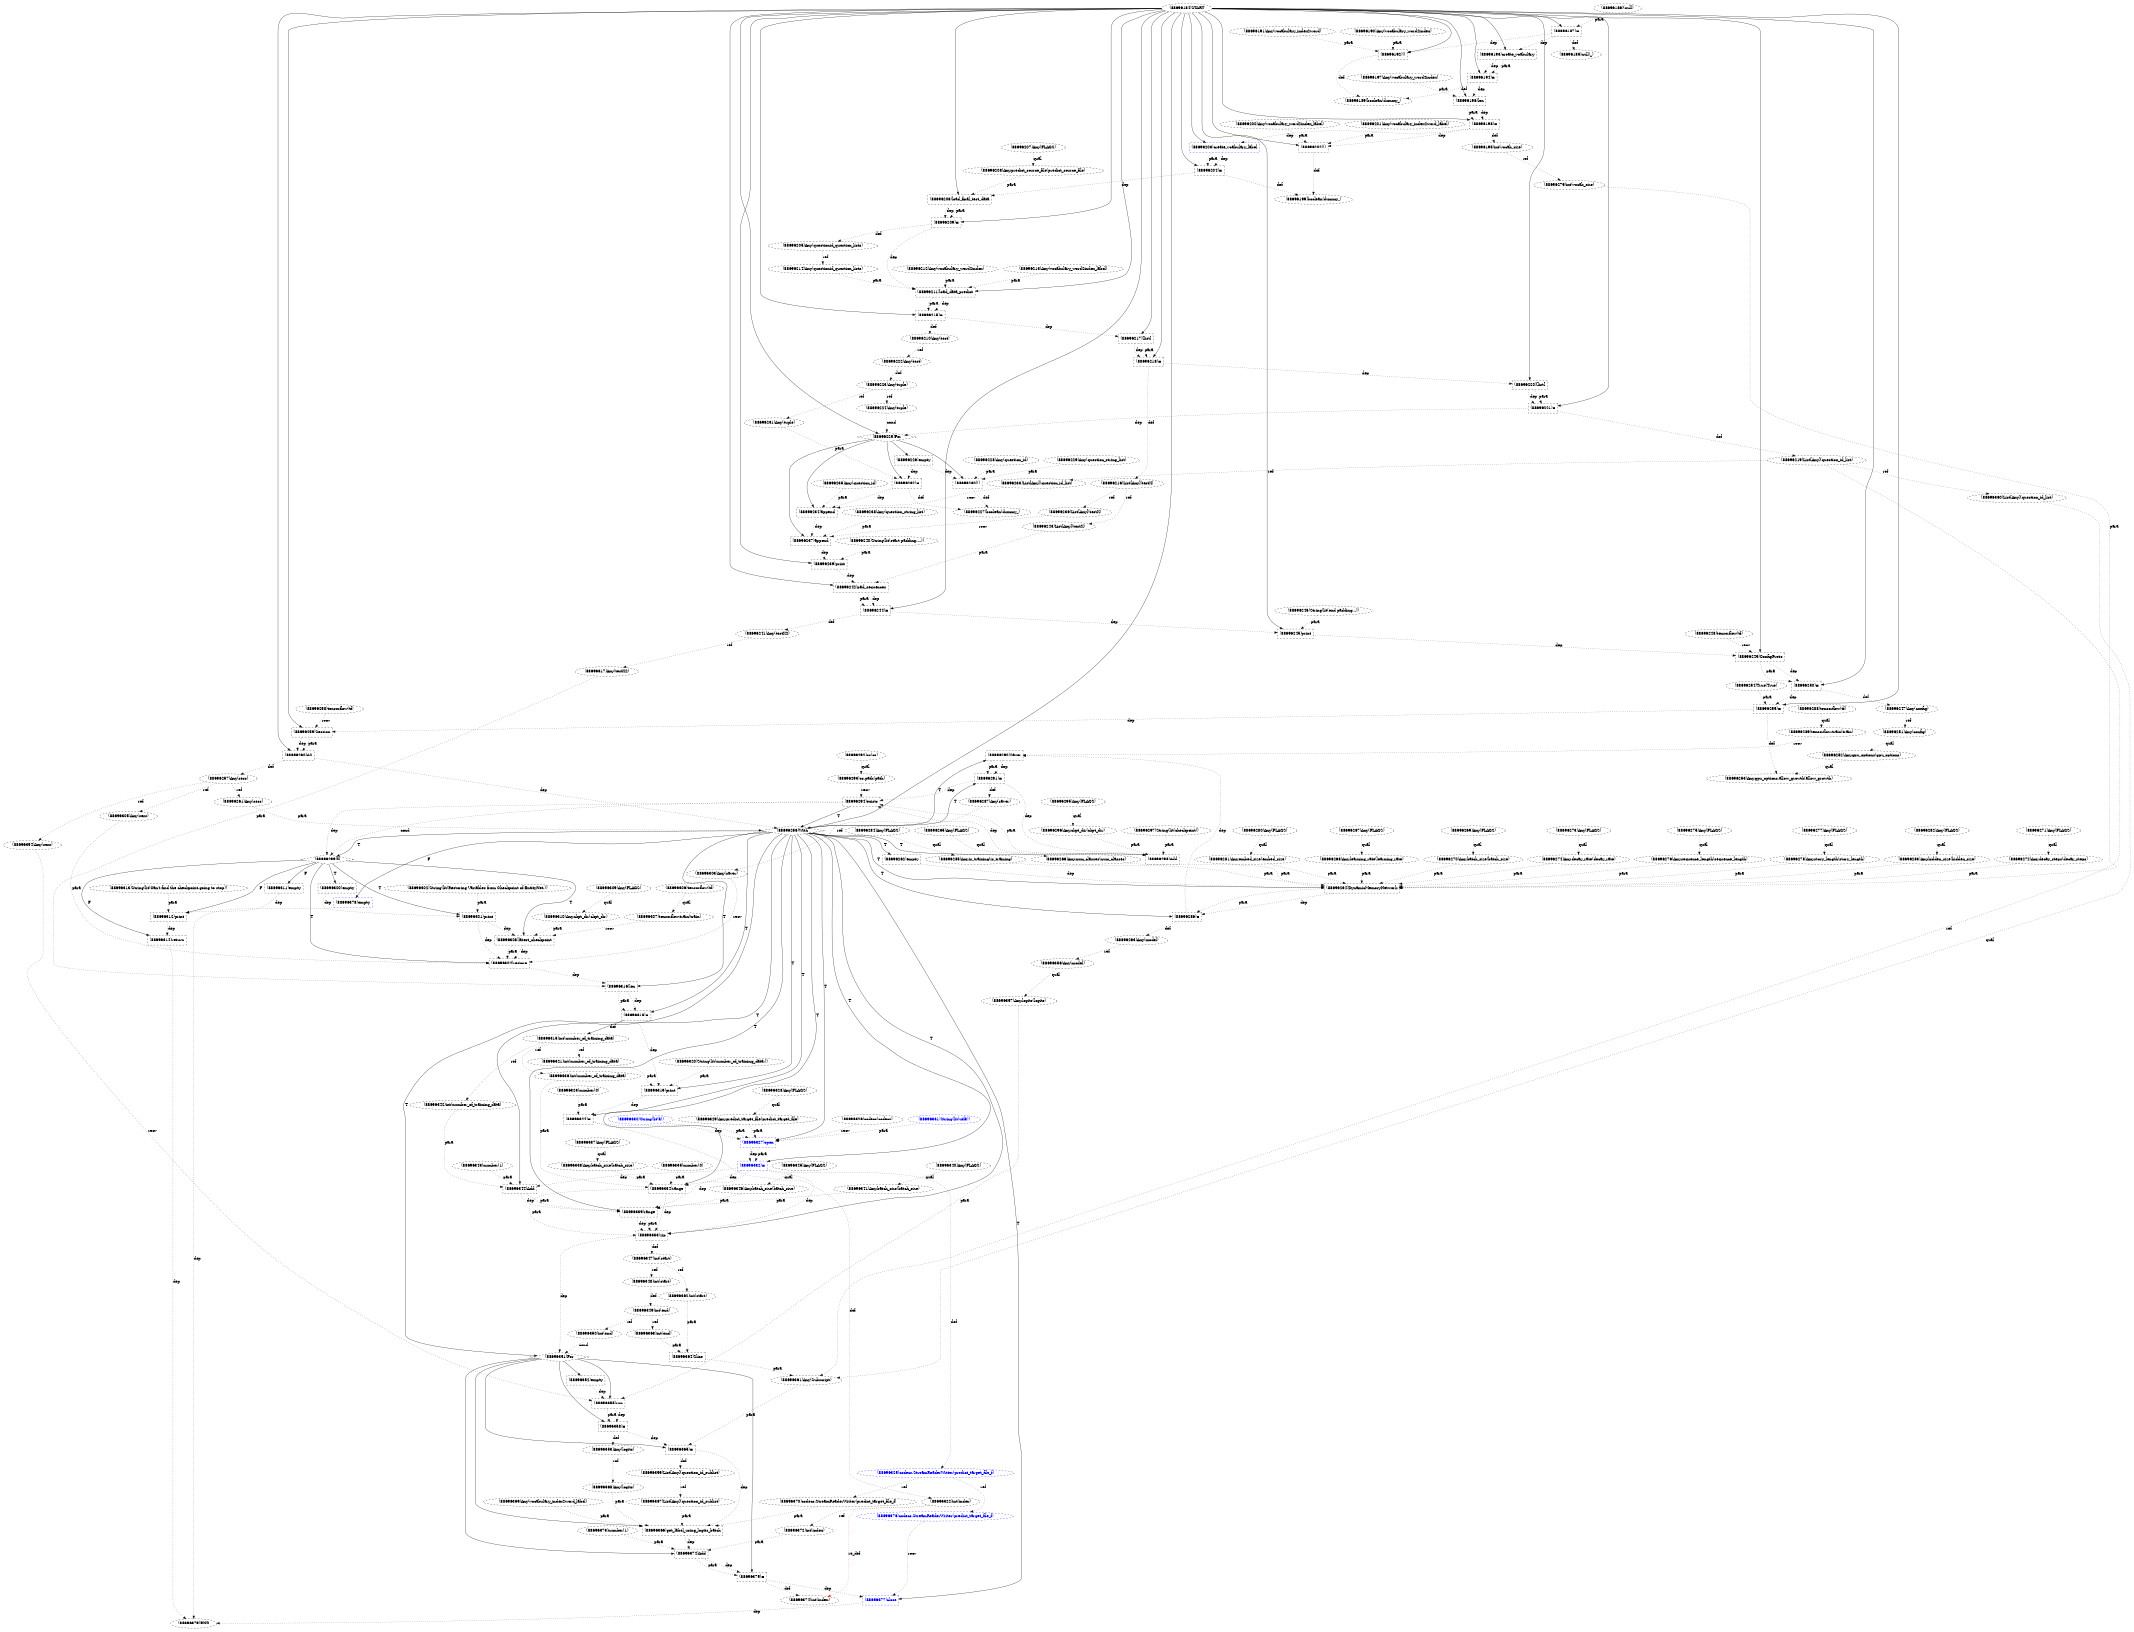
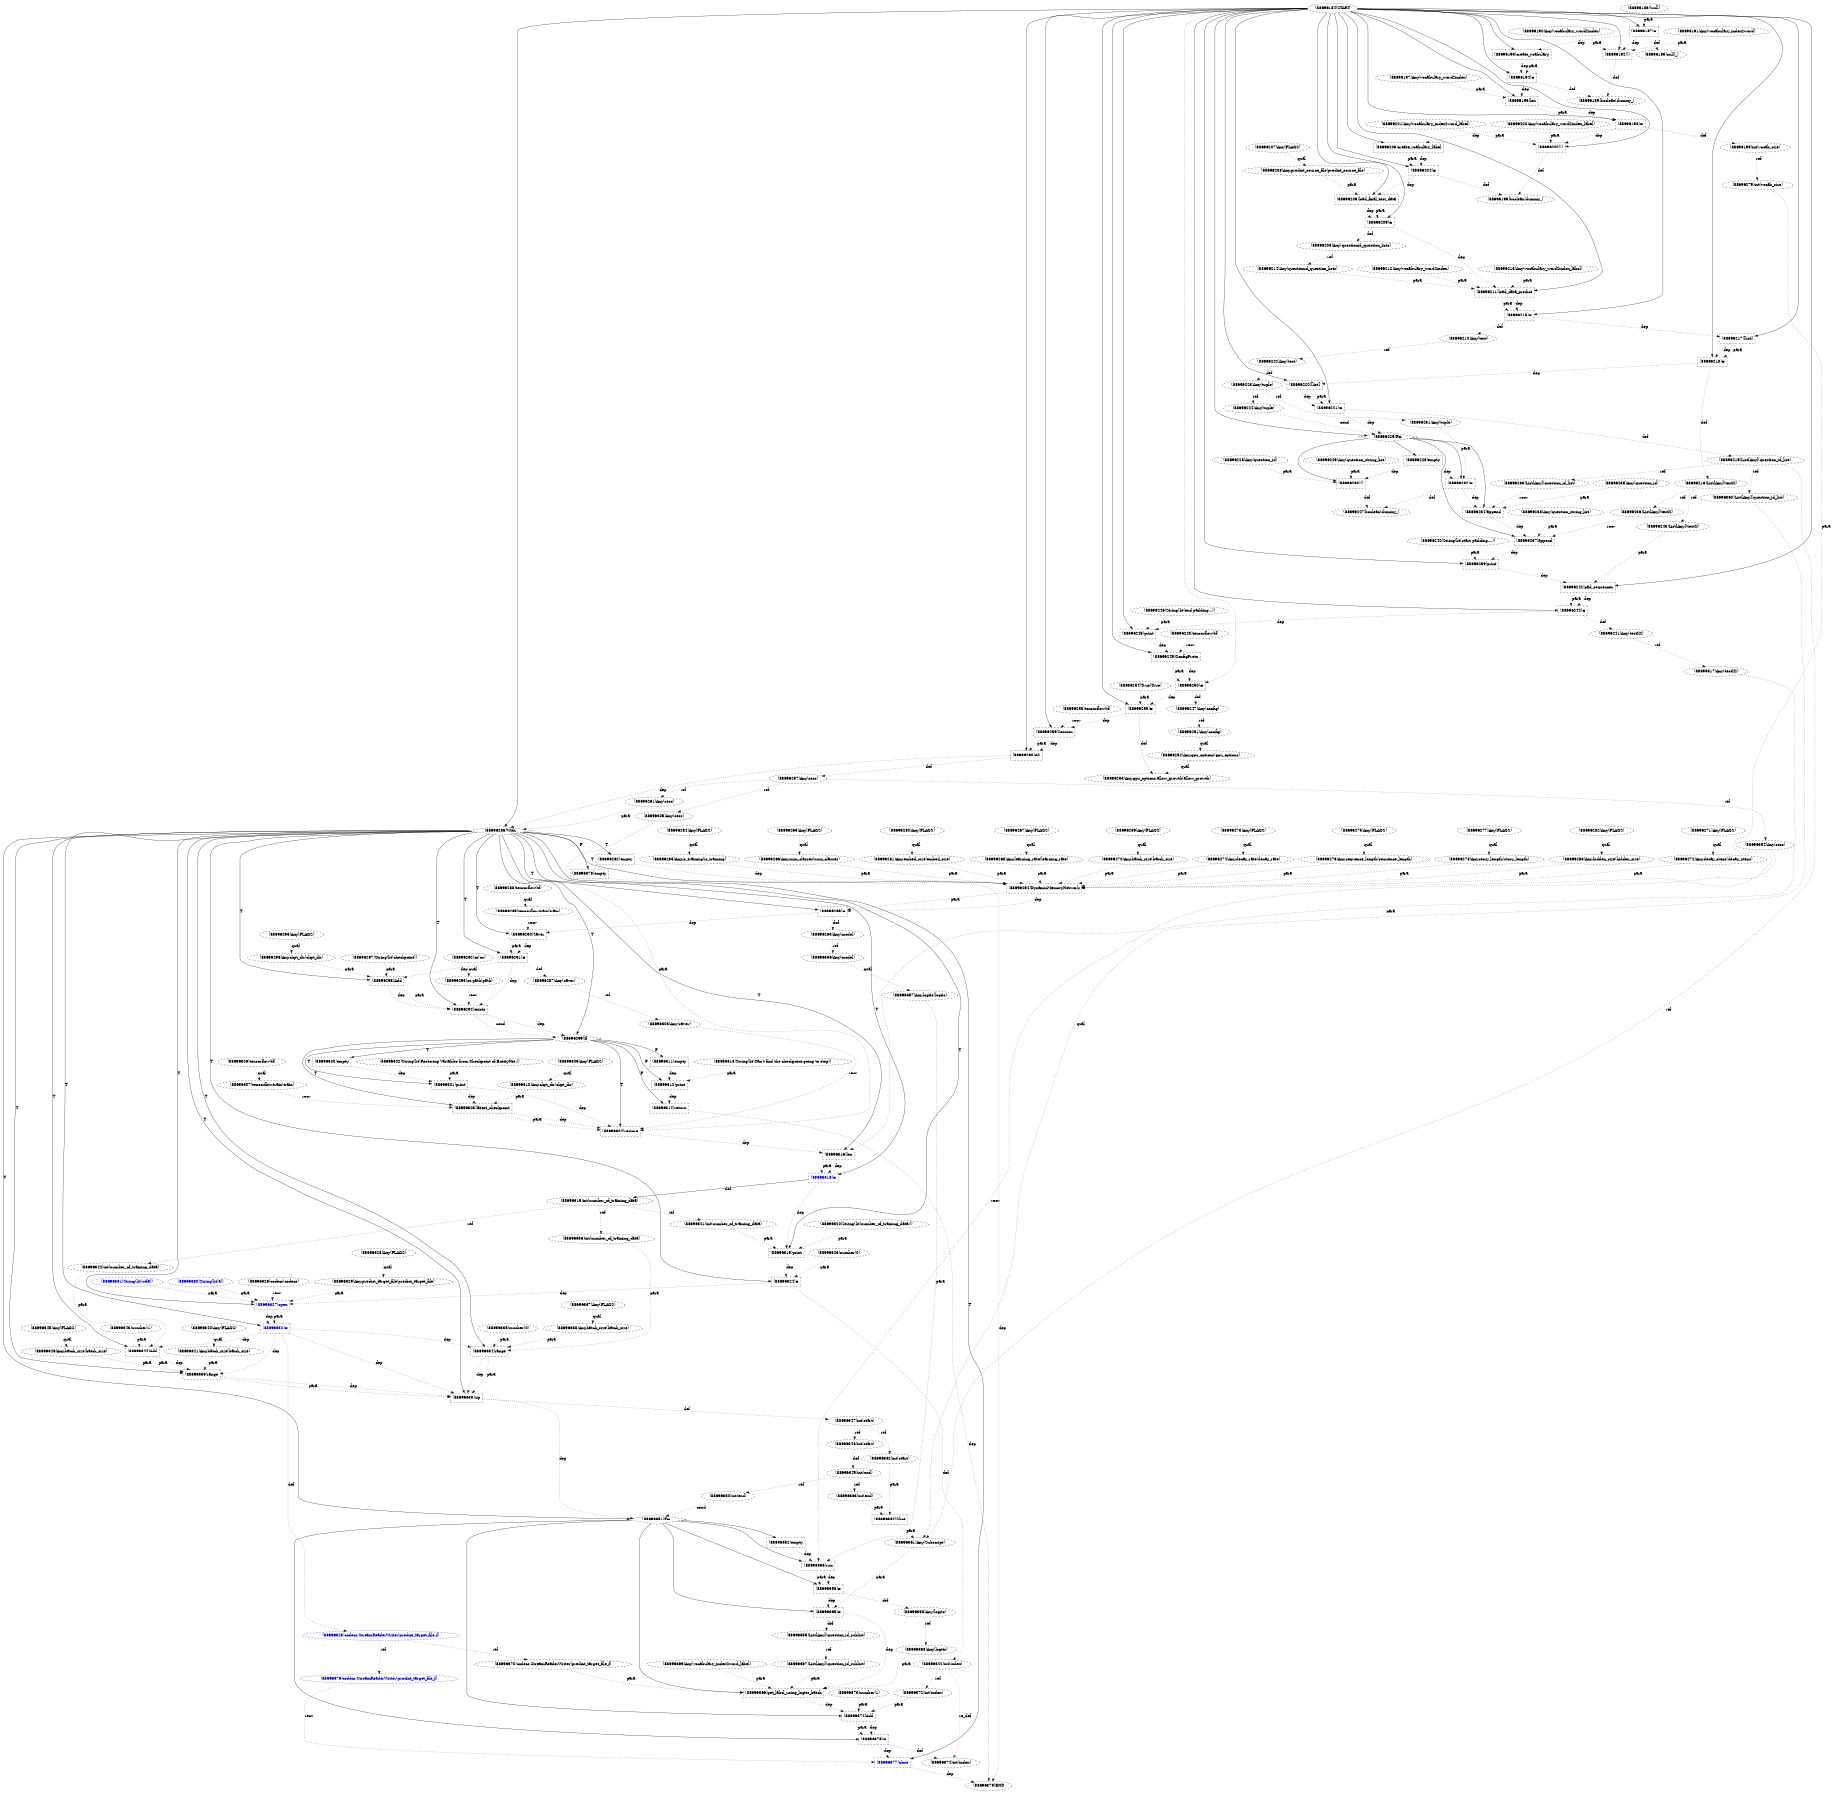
(1874, 40) -> (1185, 315)
(1224, 147) -> (1409, 147)
(827, 816) -> (437, 911)
(353, 903) -> (589, 874)
(636, 1015) -> (823, 1178)
